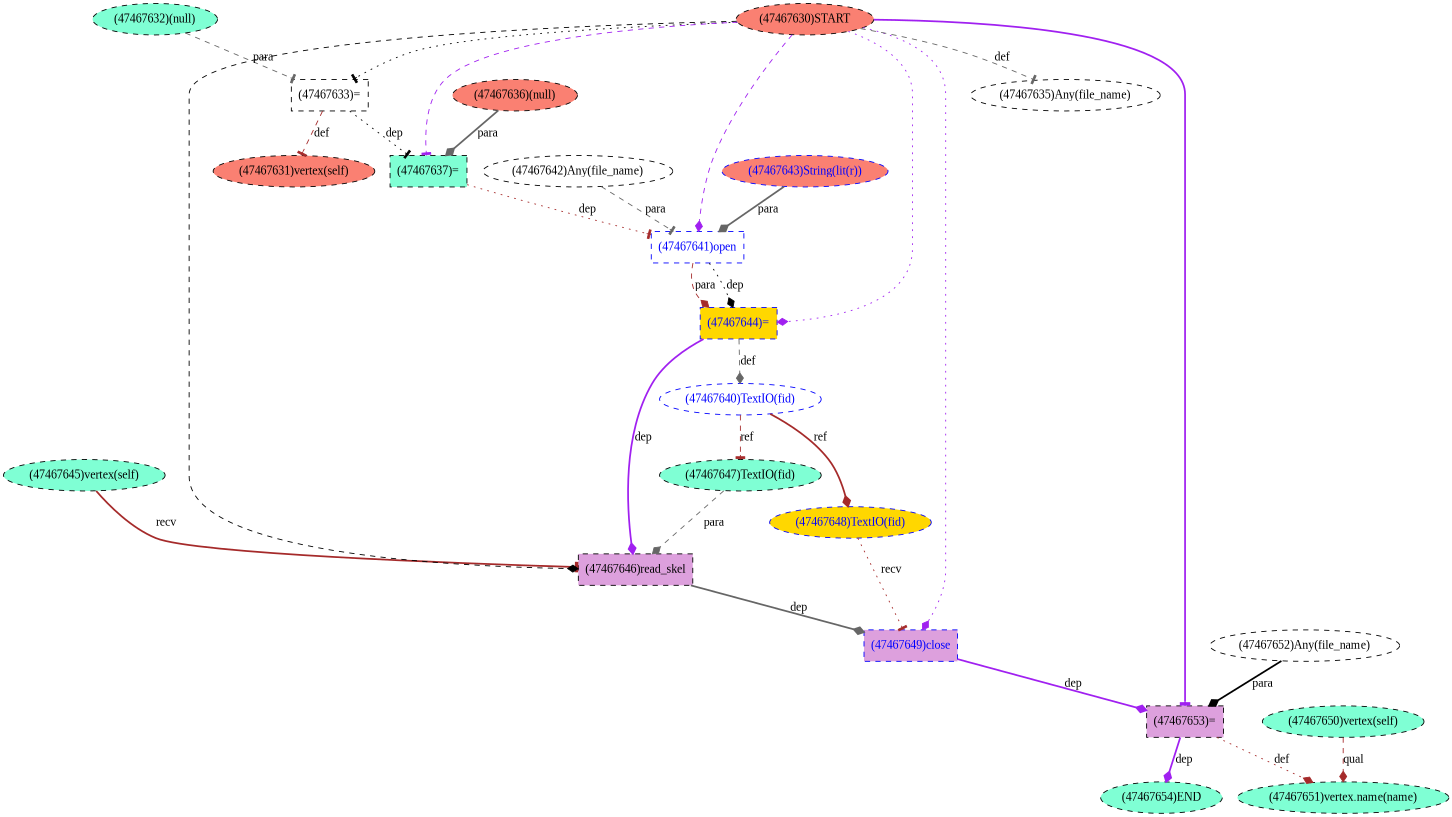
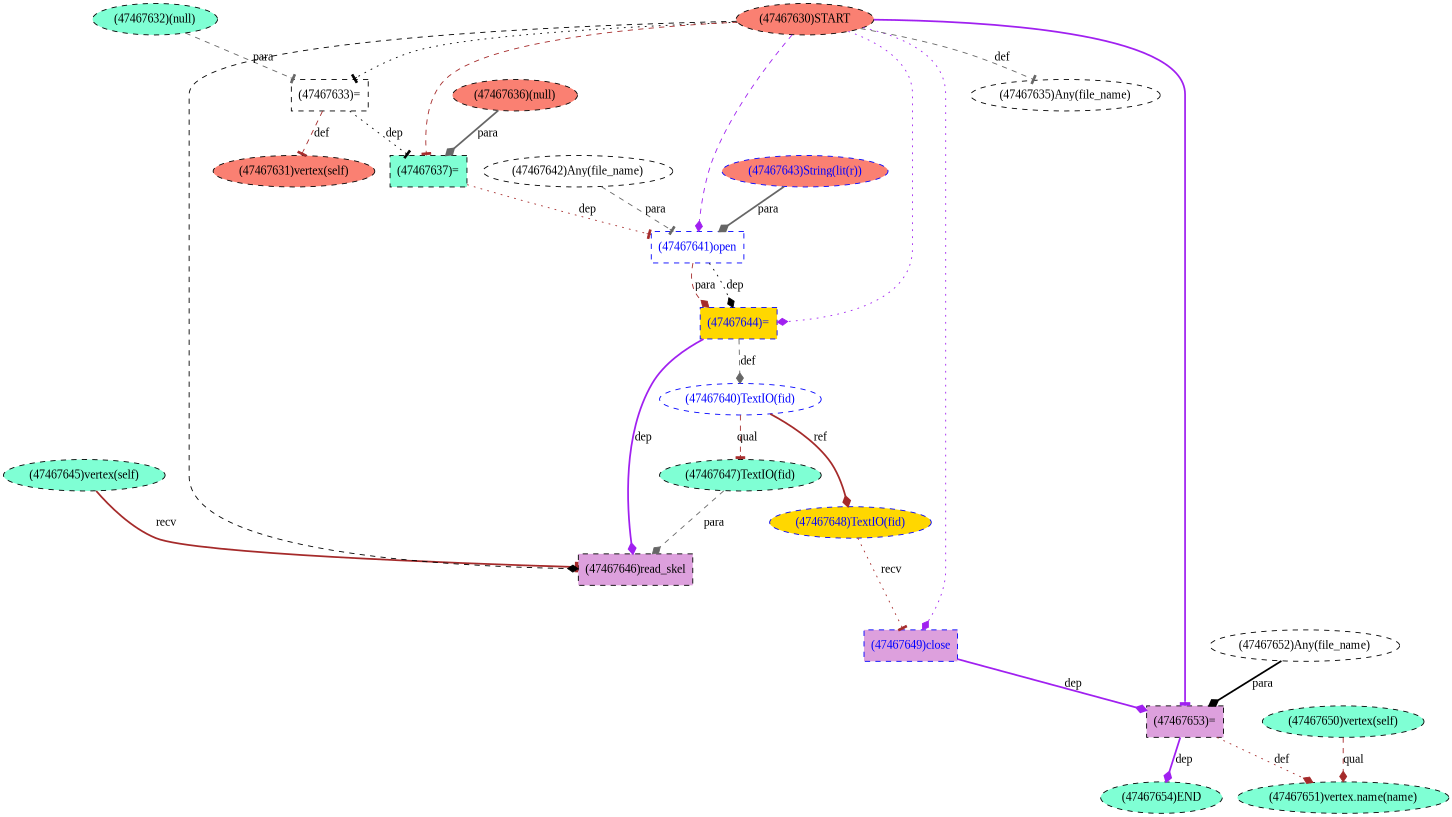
(550, 42) -> (550, 42)
(747, 437) -> (747, 437)
(772, 607) -> none
